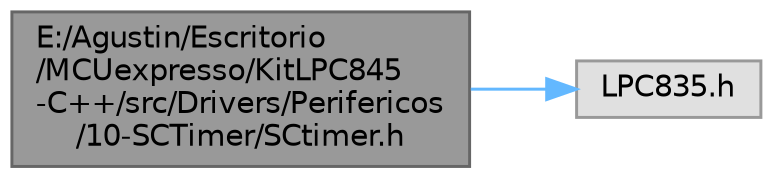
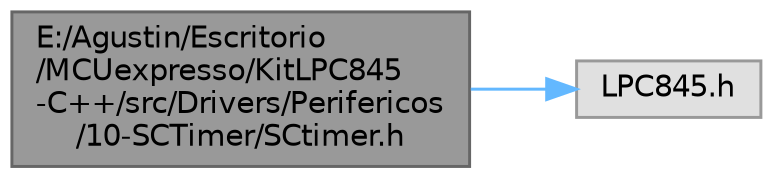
(669, 89) -> (669, 89)
